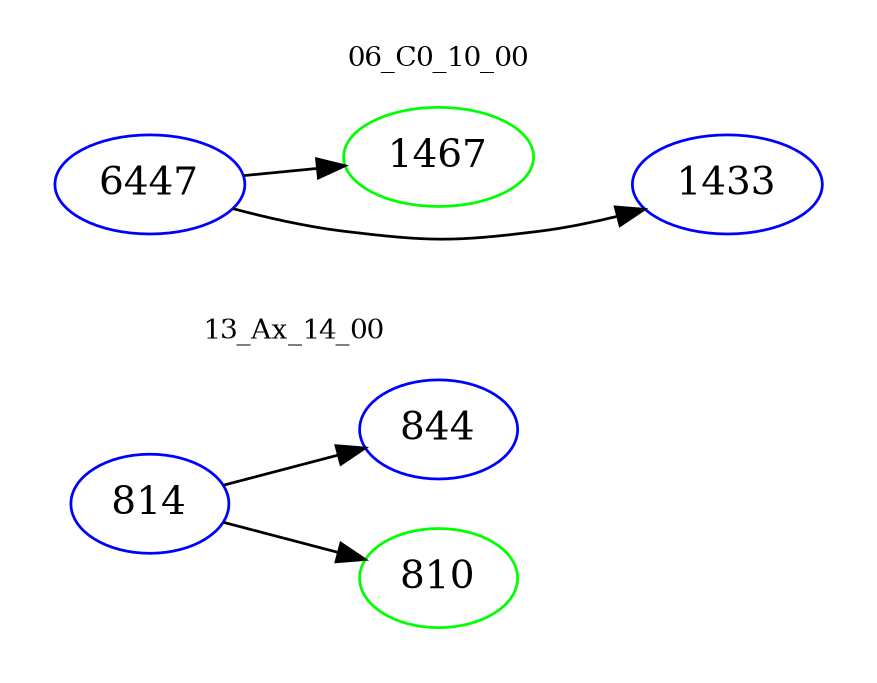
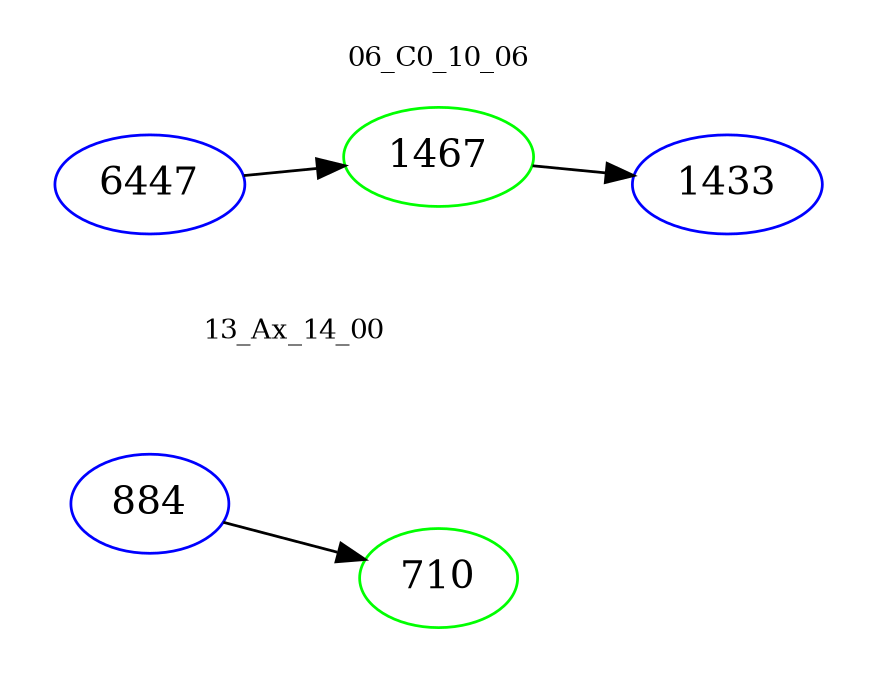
(439, 59) -> (439, 59)
(425, 239) -> (569, 169)
(439, 429) -> none
(150, 504) -> (150, 504)
(439, 578) -> (439, 578)
